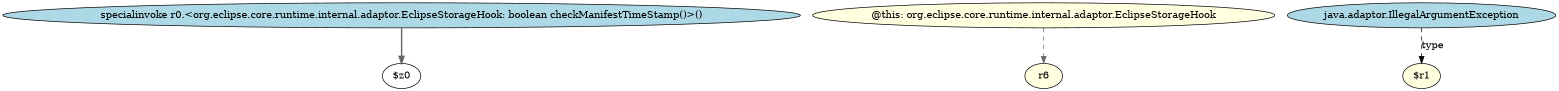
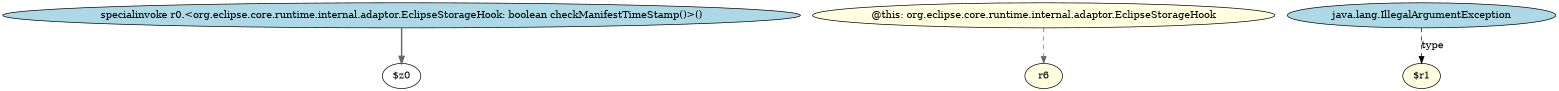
(1422, 15) -> (1422, 15)
